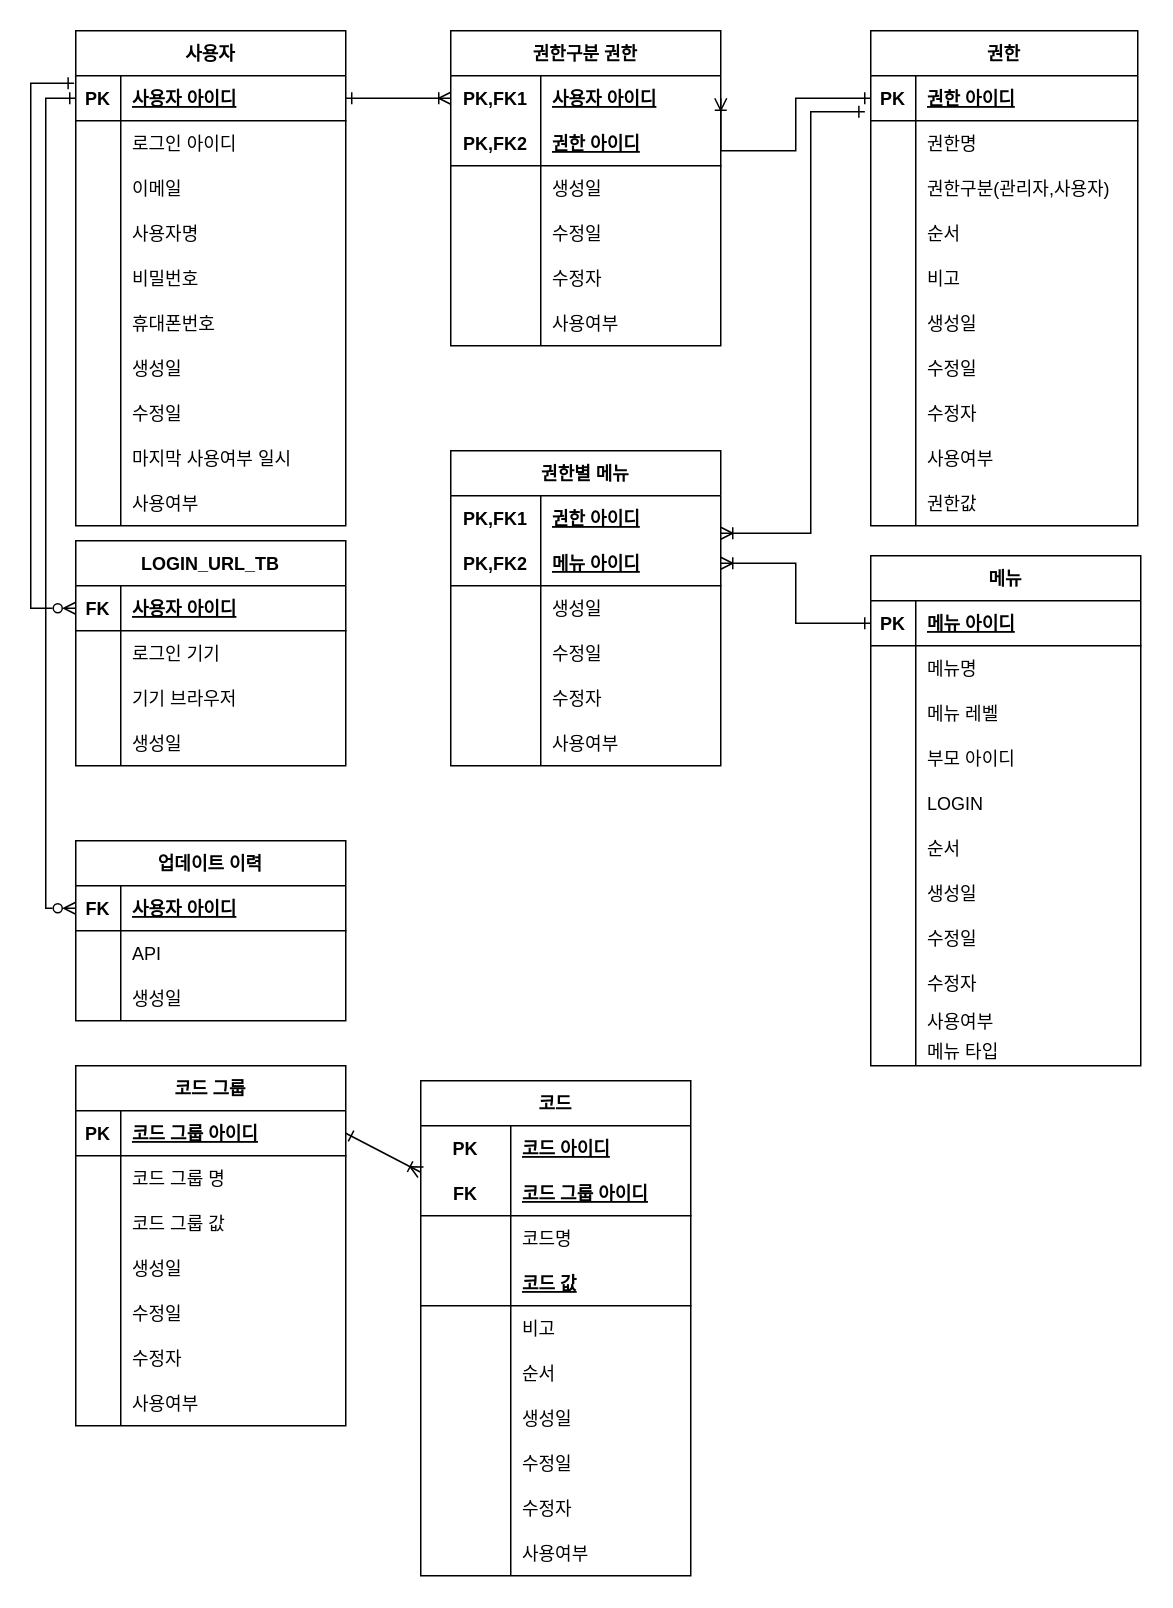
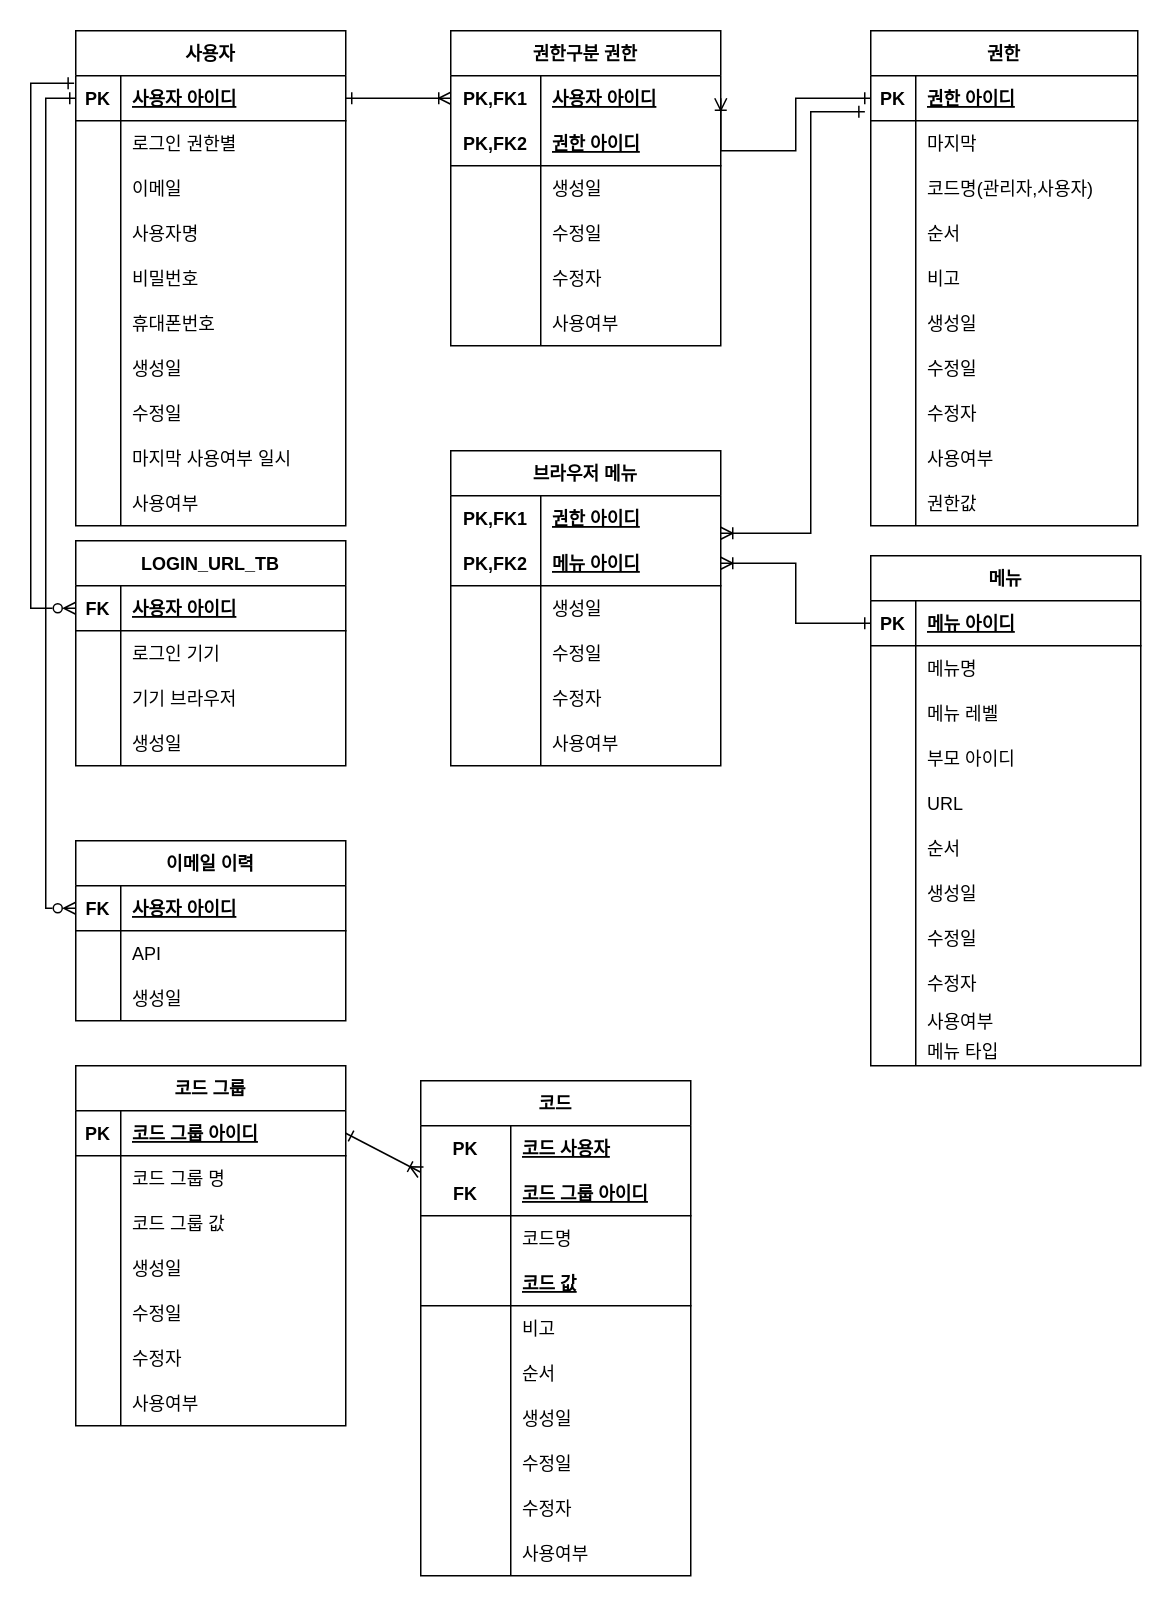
(189, 144) -> (189, 144)
(954, 144) -> (954, 144)
(1030, 189) -> (1021, 189)
(585, 474) -> (585, 474)
(952, 804) -> (942, 804)
(210, 864) -> (210, 864)
(570, 1149) -> (570, 1149)
